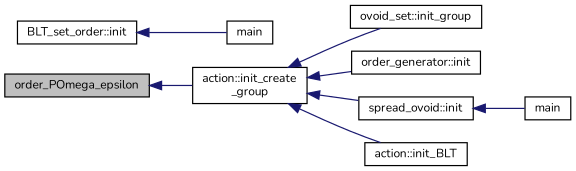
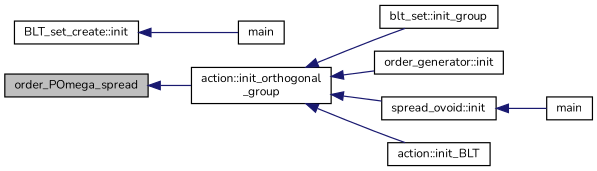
(416, 17) -> (439, 17)
(77, 33) -> (76, 33)
(77, 85) -> (76, 85)
(250, 85) -> (261, 85)
